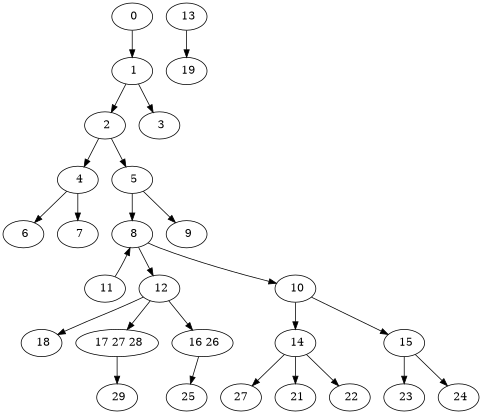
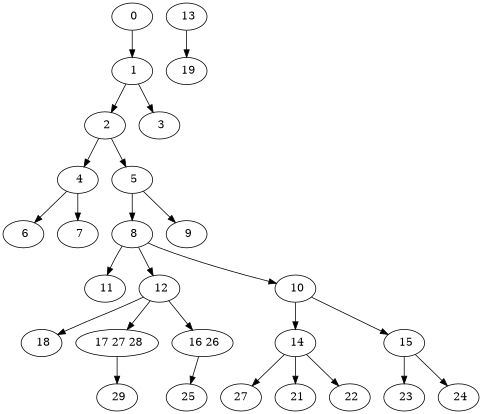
(121, 266) -> (116, 257)
